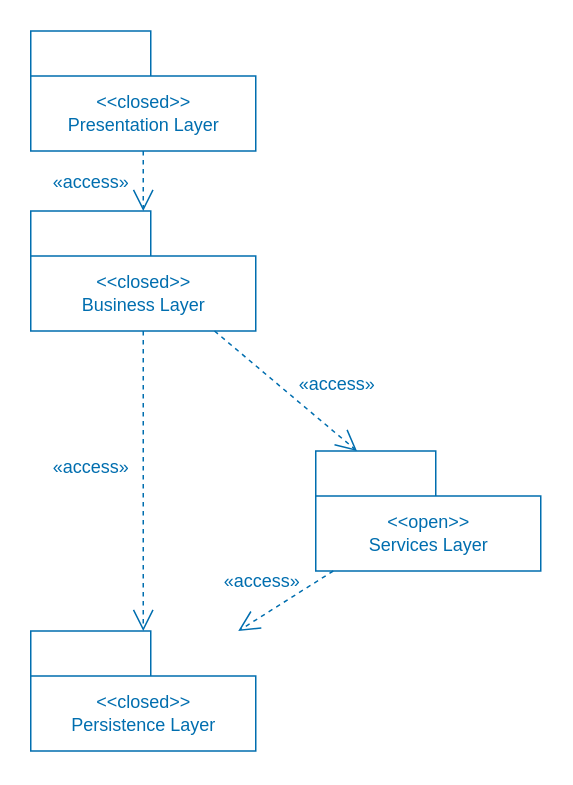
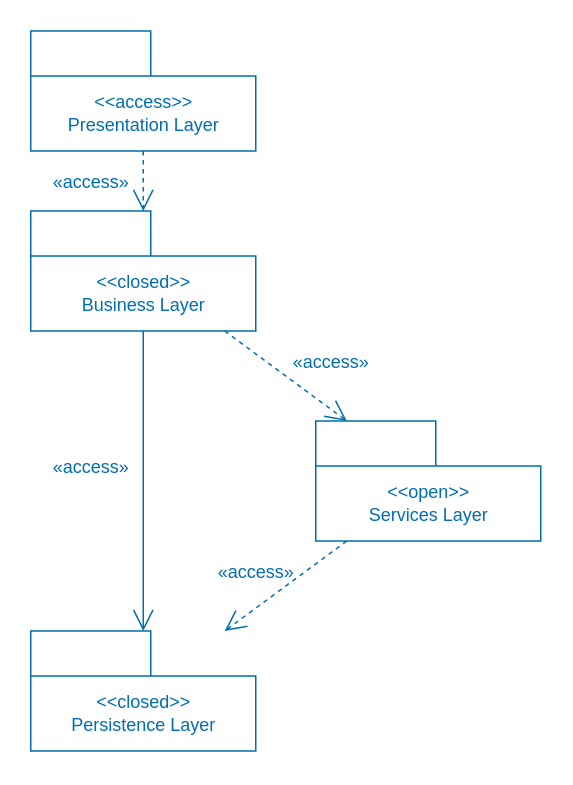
(144, 113) -> (144, 113)
(143, 480) -> (143, 480)
(428, 511) -> (428, 481)
